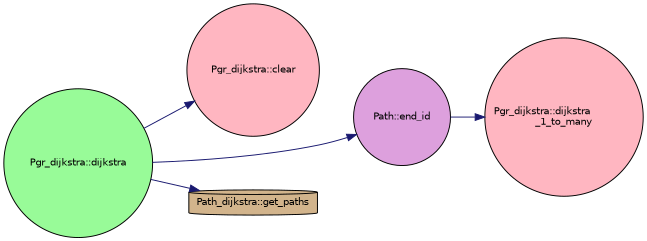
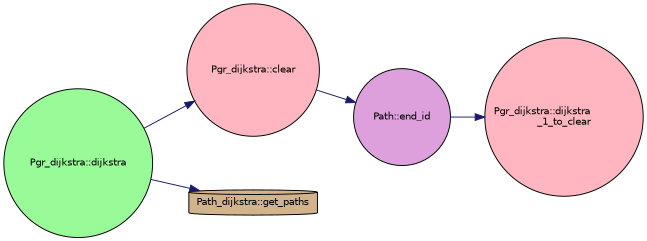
(564, 117) -> (564, 117)
(251, 155) -> (331, 95)
